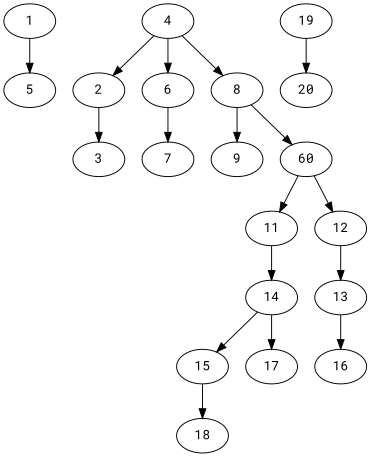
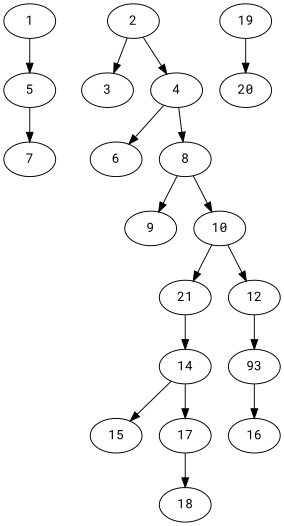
(137, 52) -> (152, 52)
(168, 120) -> (30, 120)
(306, 159) -> (220, 228)
(272, 228) -> (185, 298)
(341, 298) -> (254, 367)
(203, 396) -> (185, 466)
